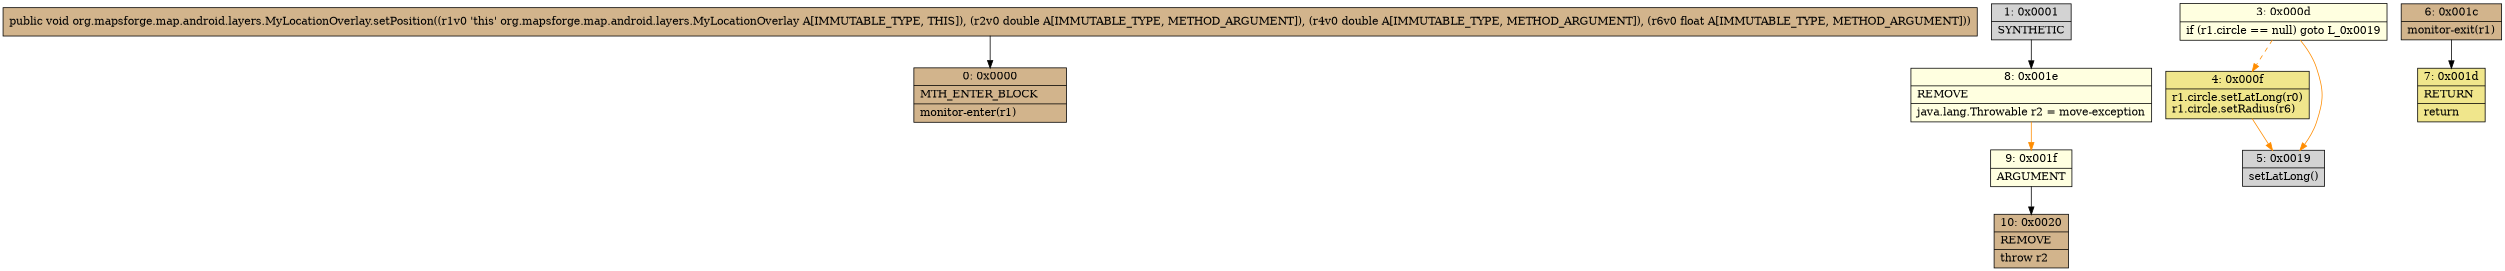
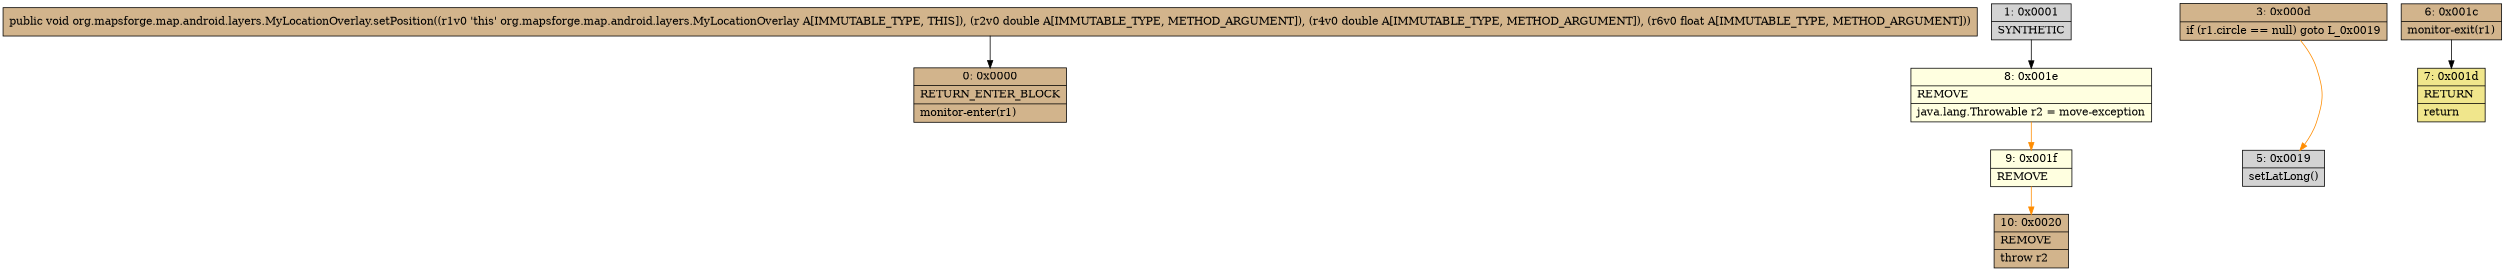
(2284, 22) -> (2284, 22)
(979, 94) -> (990, 94)
(2238, 95) -> none
(2031, 177) -> (2022, 177)
(2031, 197) -> (2031, 197)
